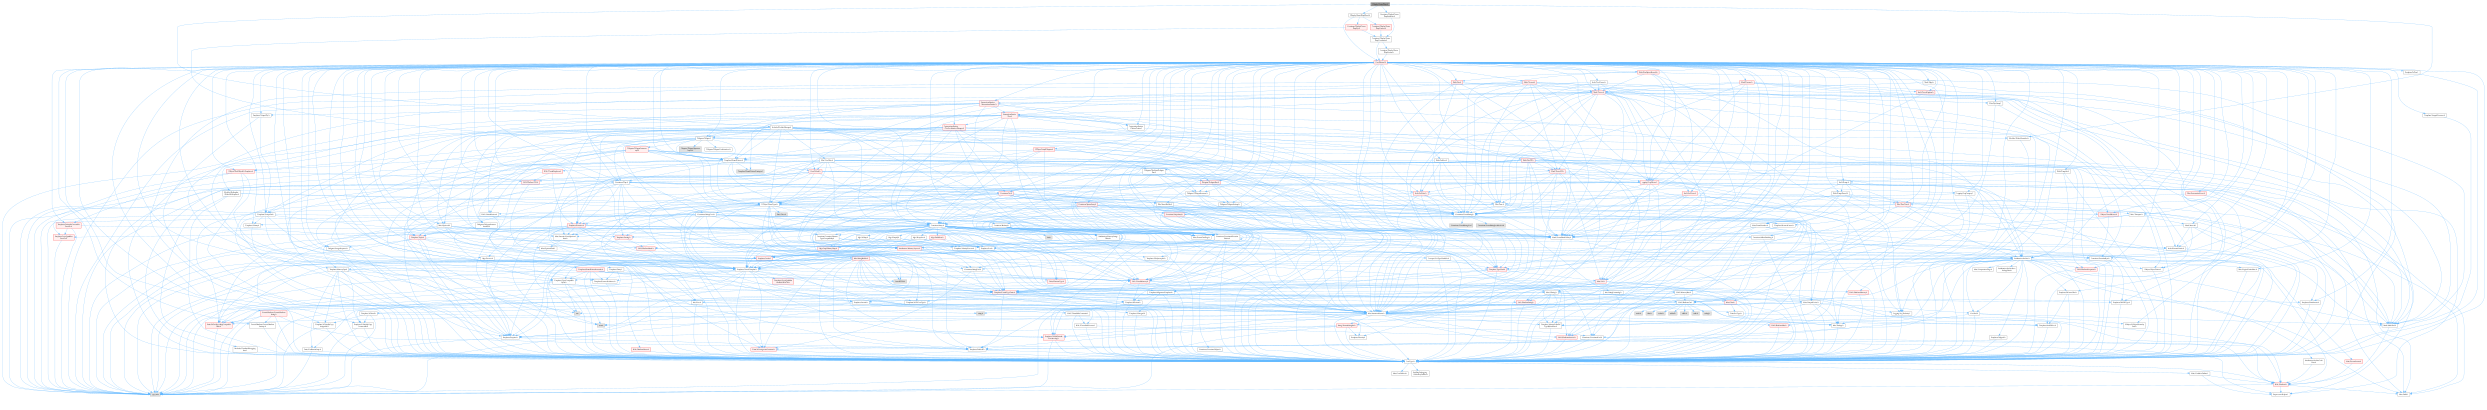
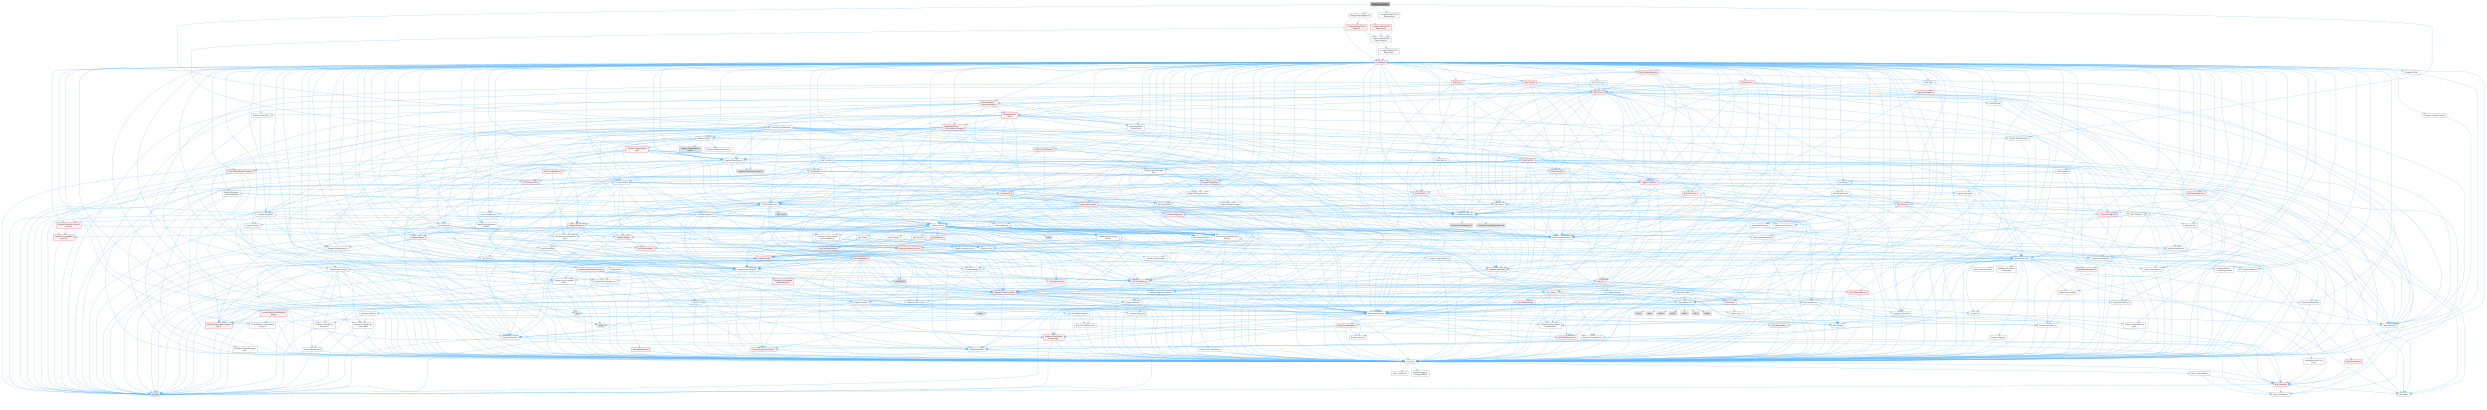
none -> (2224, 269)
